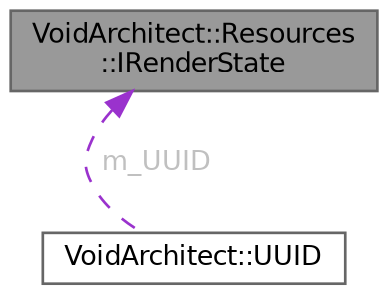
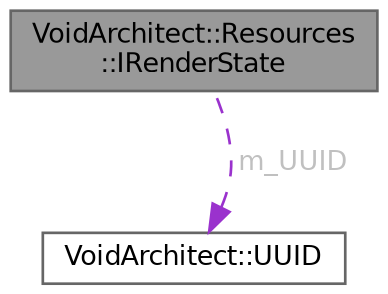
(89, 179) -> (230, 149)
